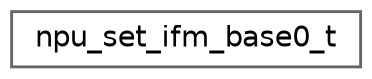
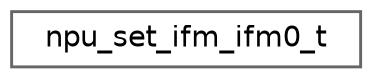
(186, 39) -> (186, 39)
